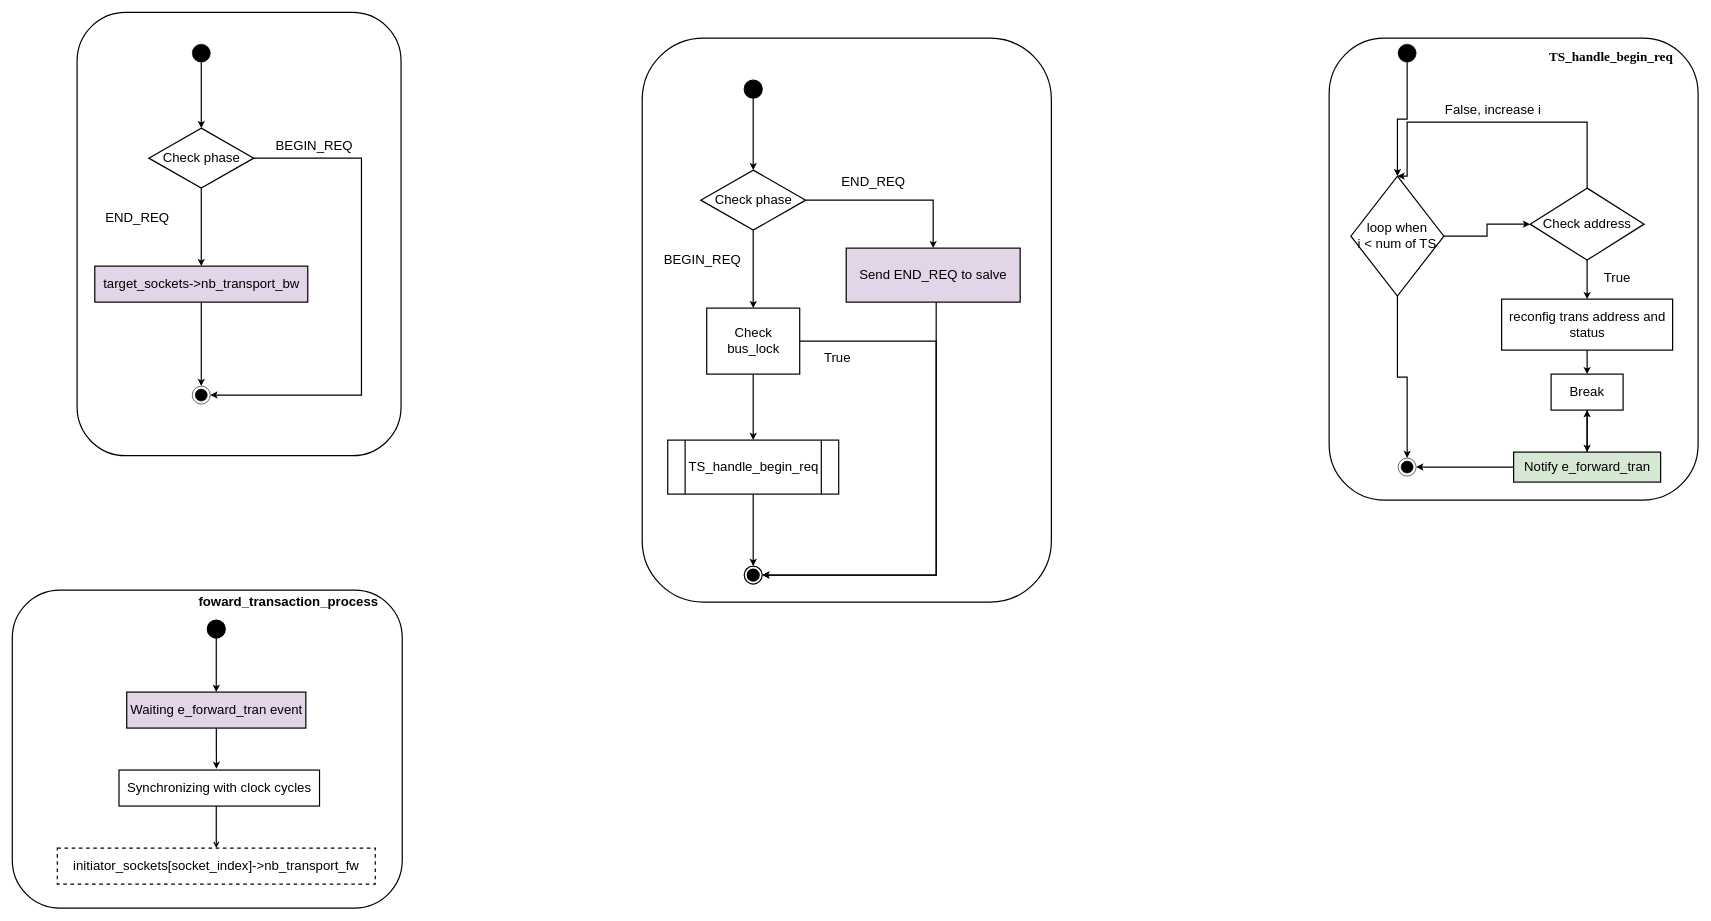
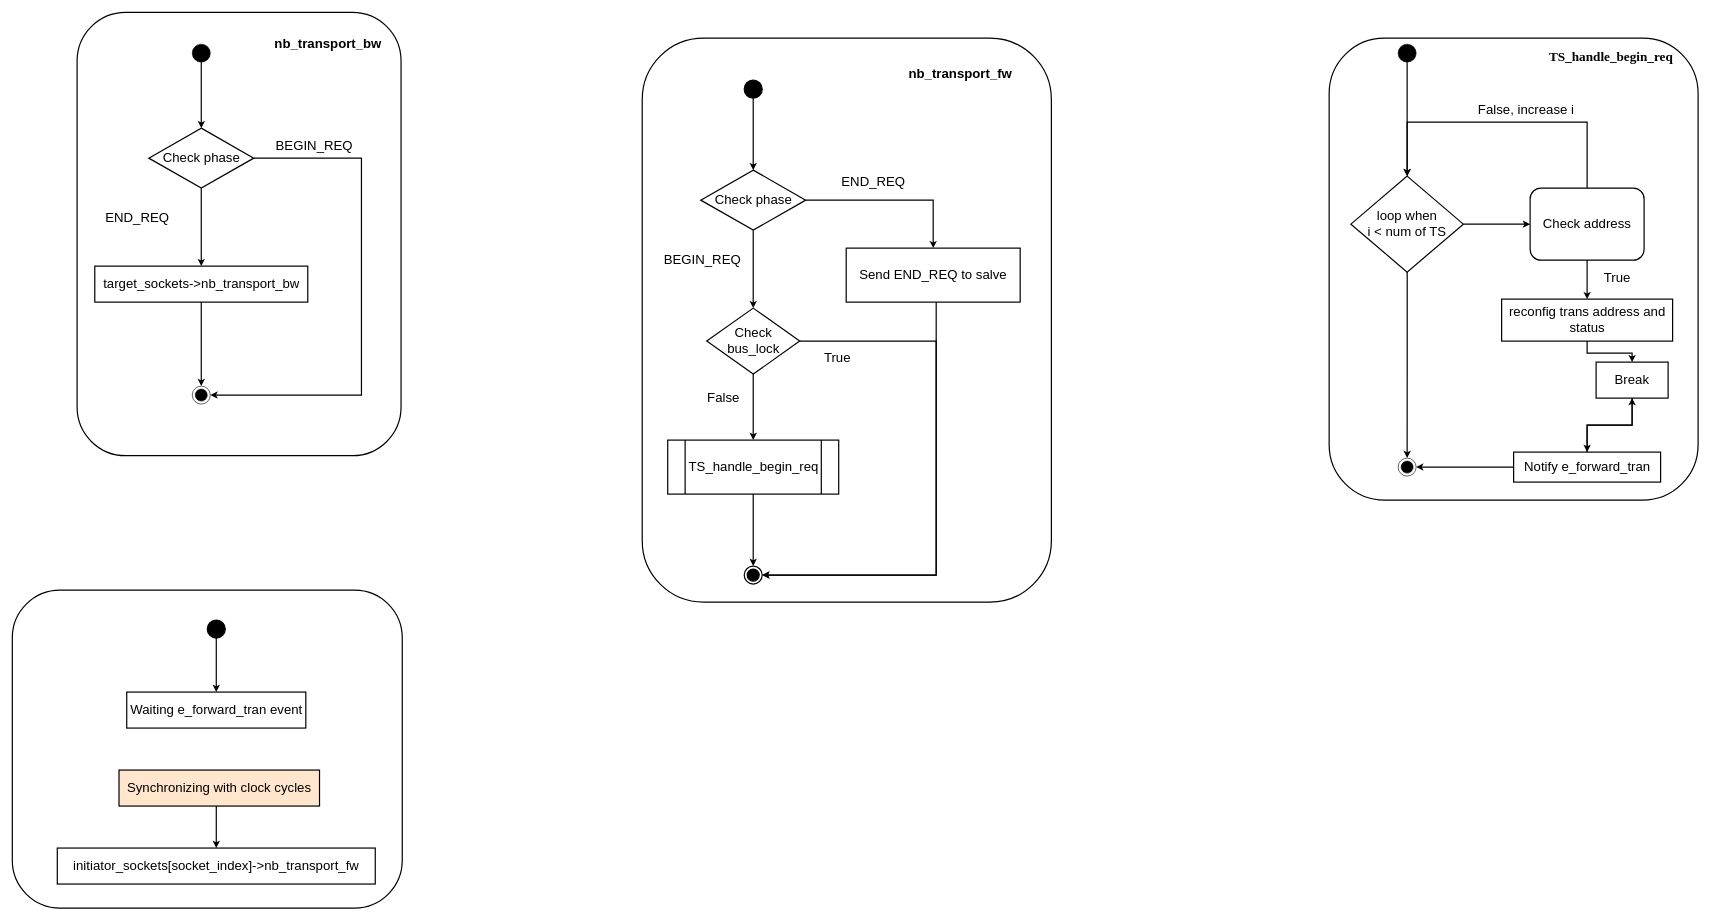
none -> (328, 44)
none -> (960, 74)
(1493, 110) -> (1526, 110)
(1587, 224) -> (1587, 224)
(1398, 236) -> (1407, 224)
(933, 275) -> (933, 275)
(201, 284) -> (201, 284)
(1587, 325) -> (1587, 320)
(753, 341) -> (753, 341)
(1587, 392) -> (1632, 380)
none -> (723, 398)
(1587, 467) -> (1587, 467)
(288, 602) -> none
(216, 710) -> (216, 710)
(216, 745) -> none
(219, 788) -> (219, 788)
(216, 842) -> (216, 841)
(216, 866) -> (216, 866)
